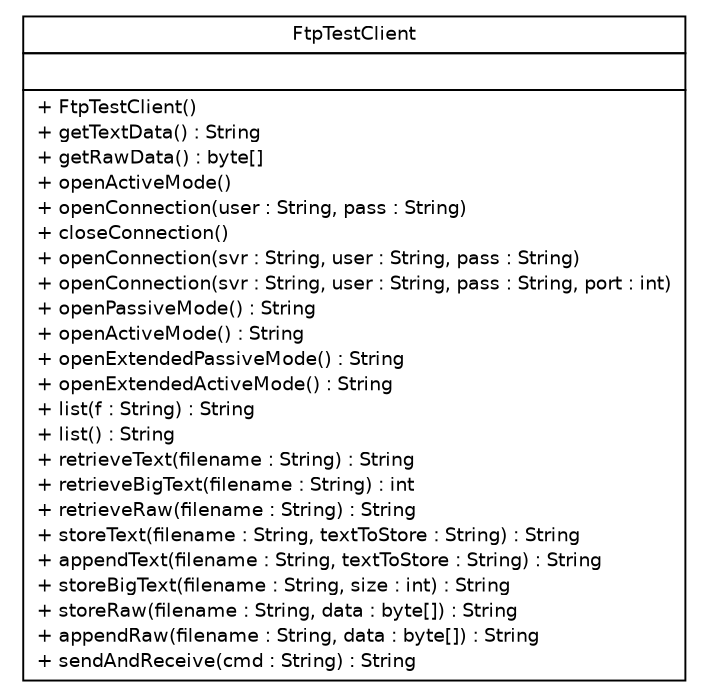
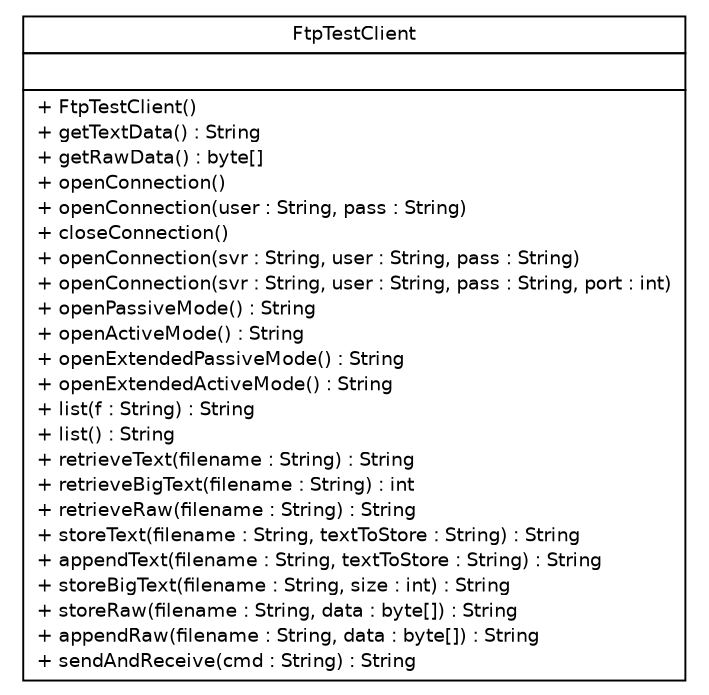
(135, 183) -> (132, 183)
